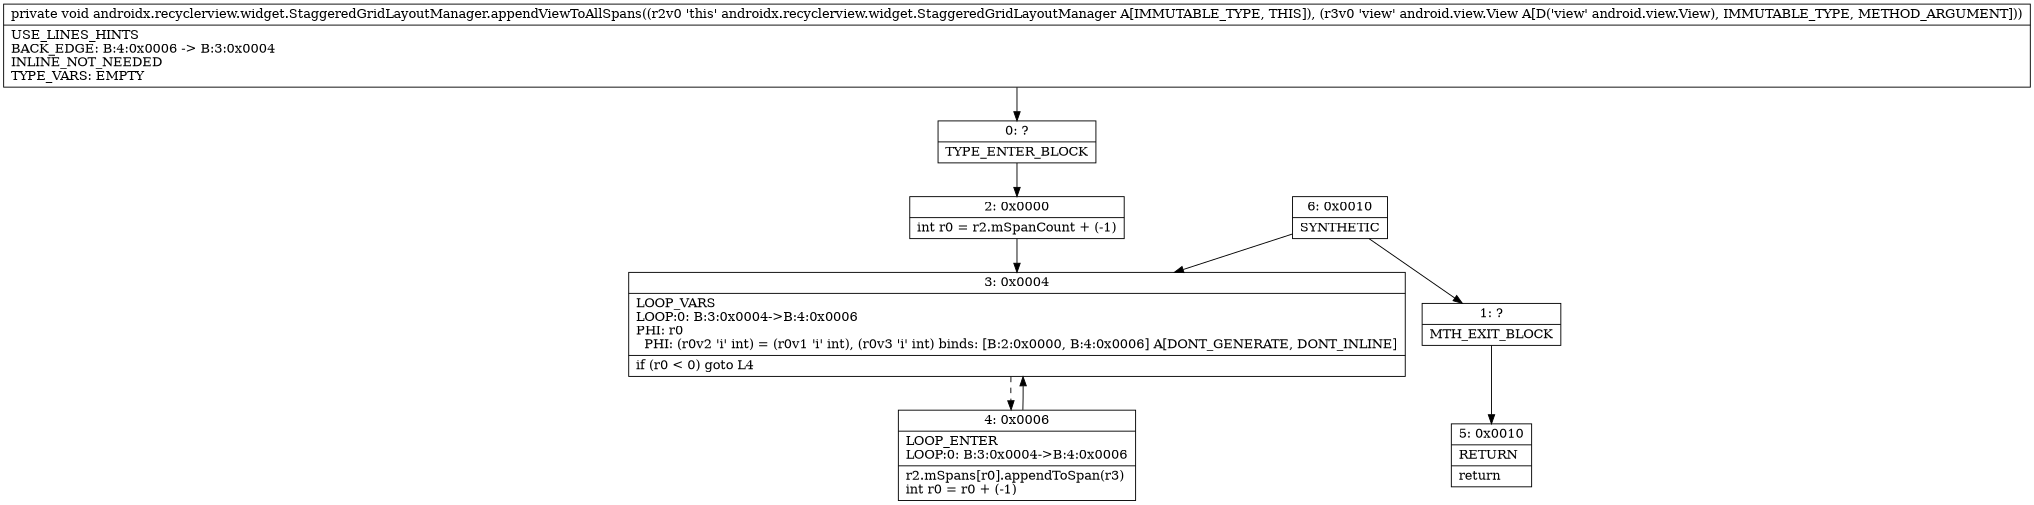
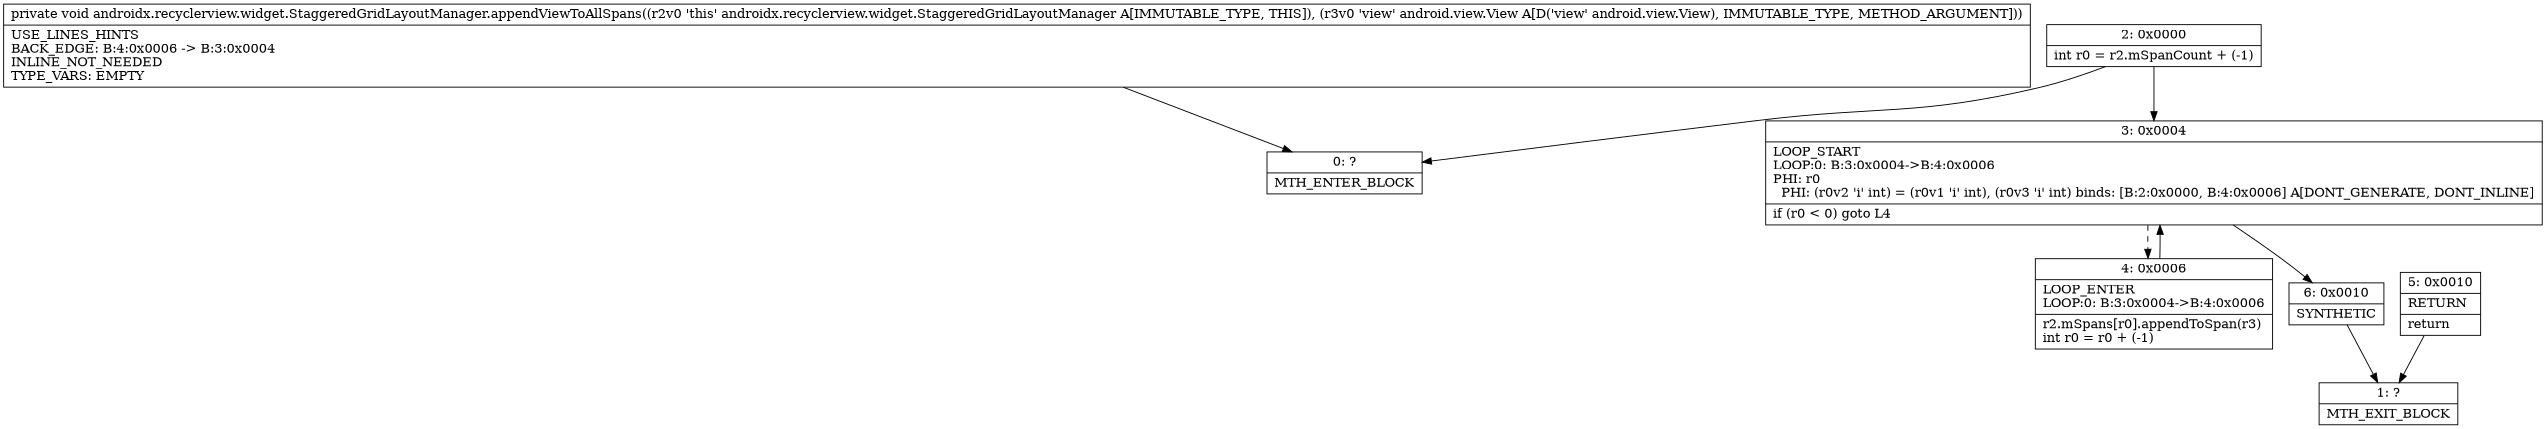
(1017, 152) -> (1345, 183)
(1017, 175) -> (1770, 119)
(1238, 252) -> (2270, 250)
(676, 303) -> (1817, 152)
(1491, 380) -> (2414, 355)
